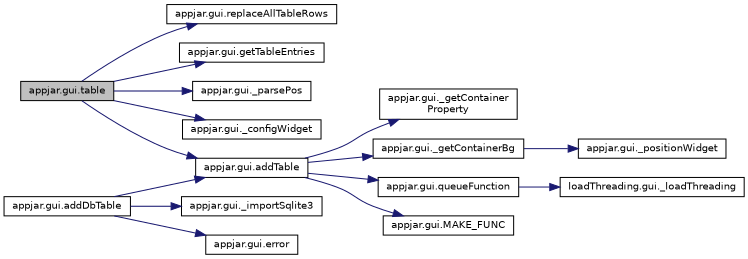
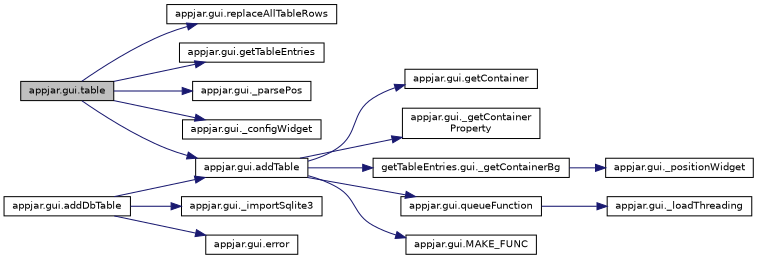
none -> (471, 79)
(448, 149) -> (471, 168)
(652, 187) -> (679, 206)
